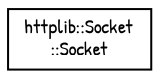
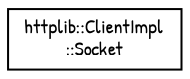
(80, 39) -> (95, 39)
